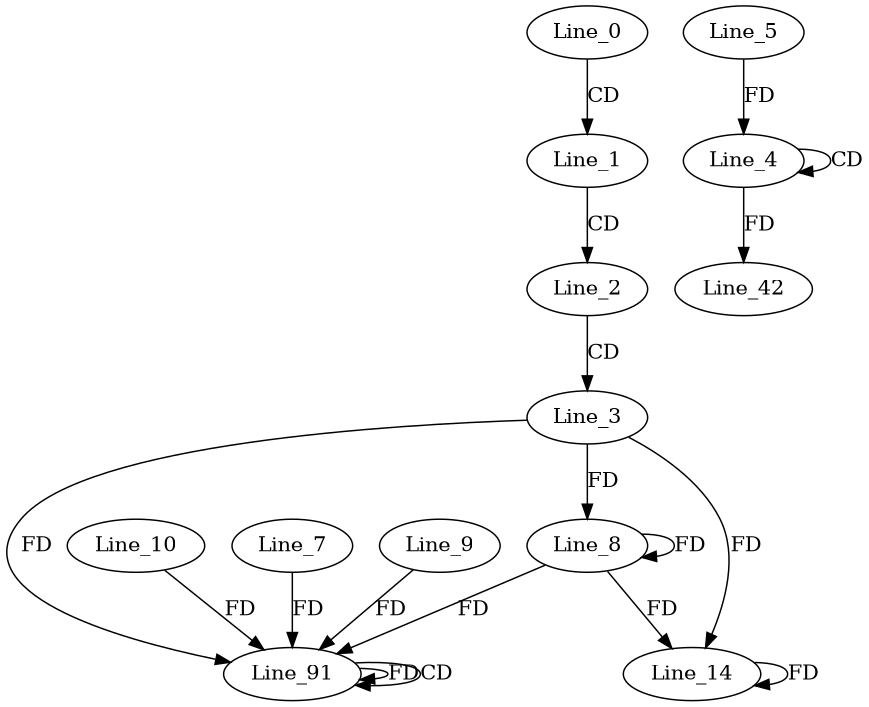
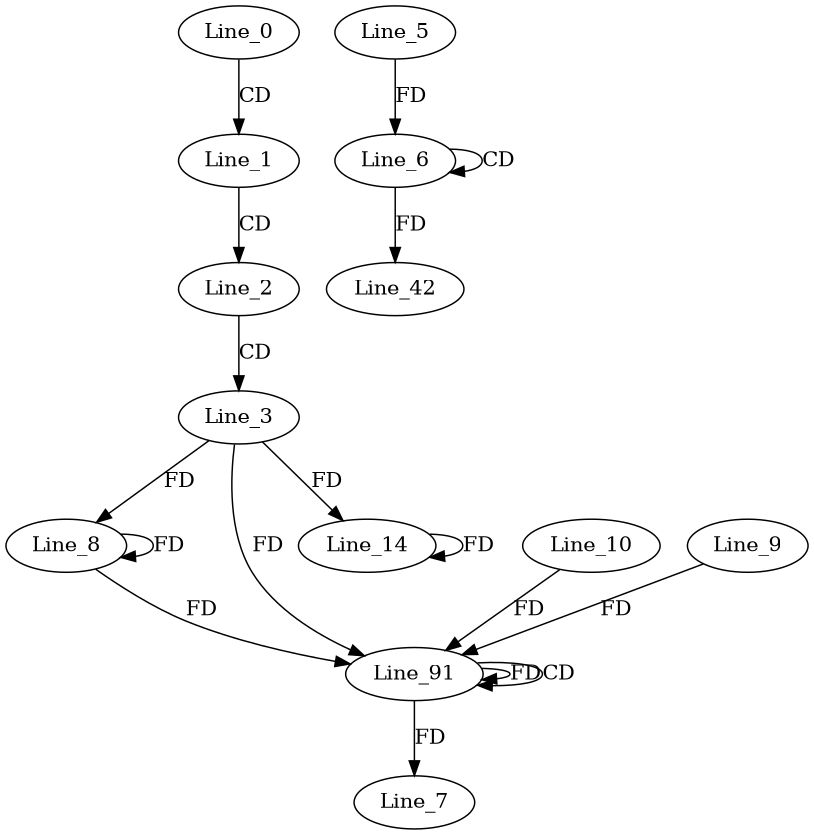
(744, 161) -> (395, 161)
(292, 603) -> (414, 731)
(635, 604) -> none
